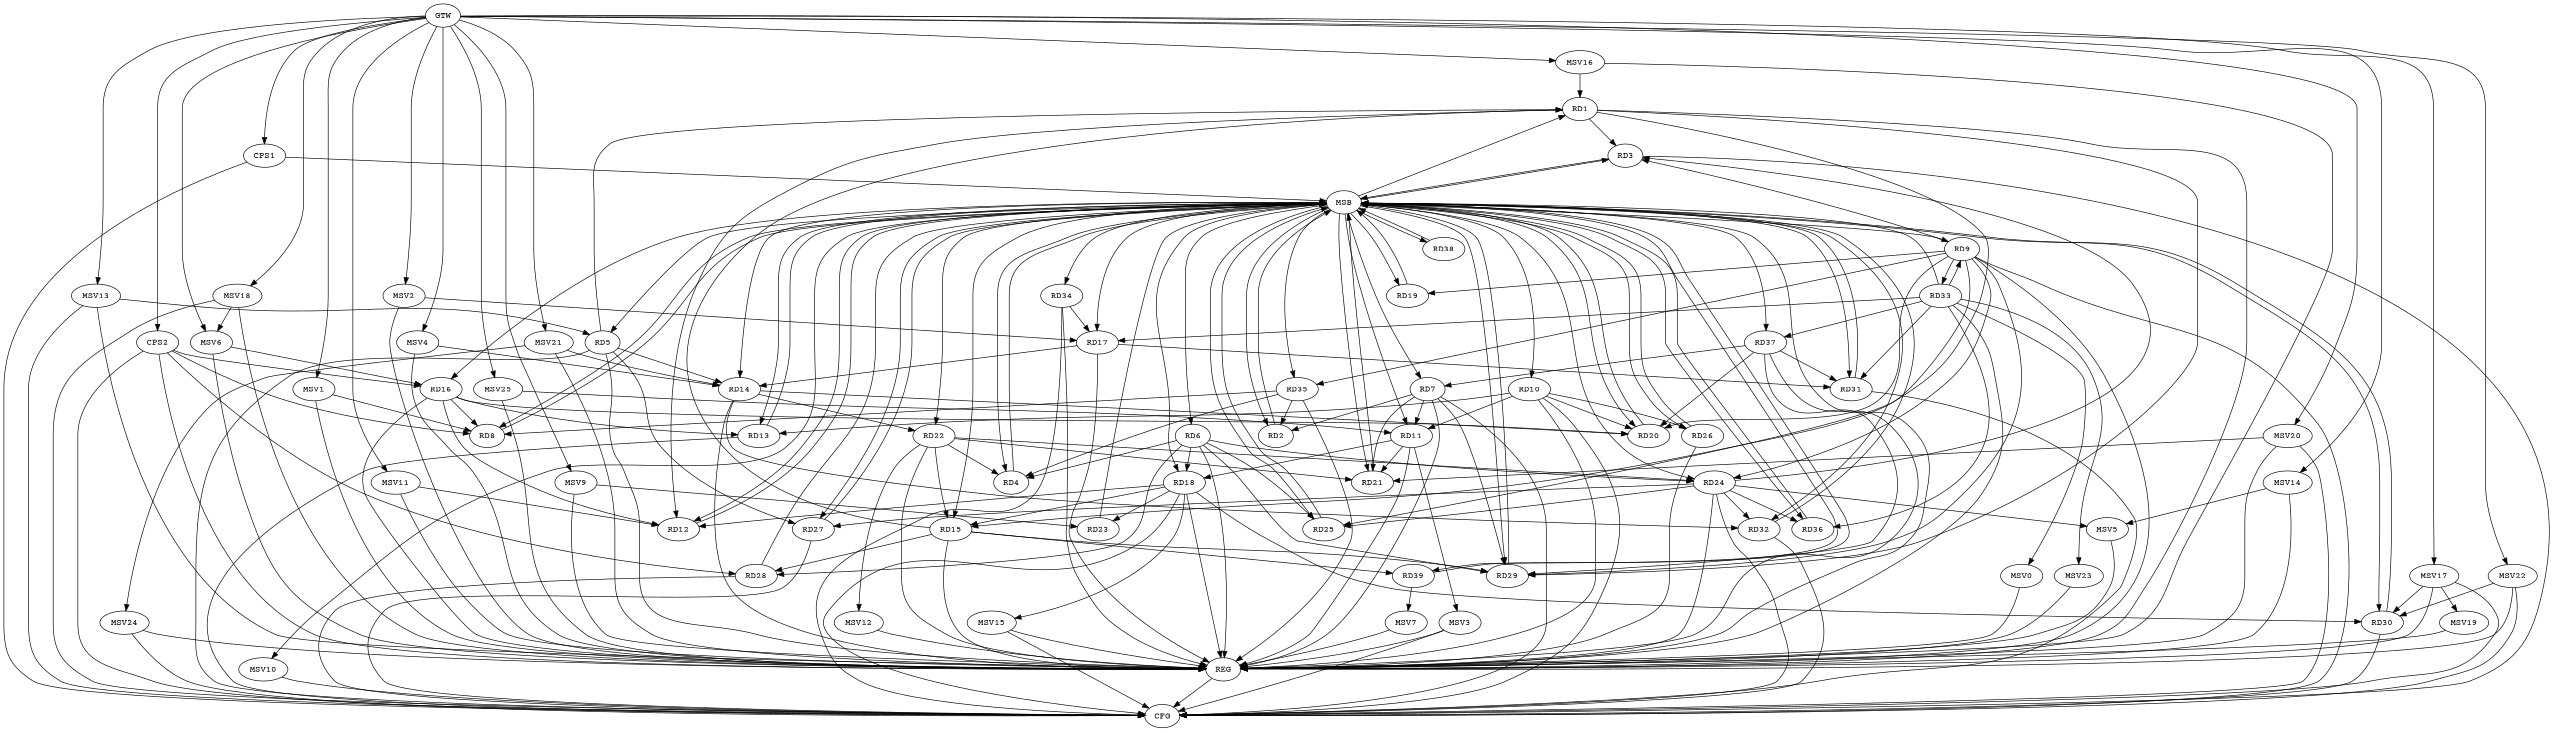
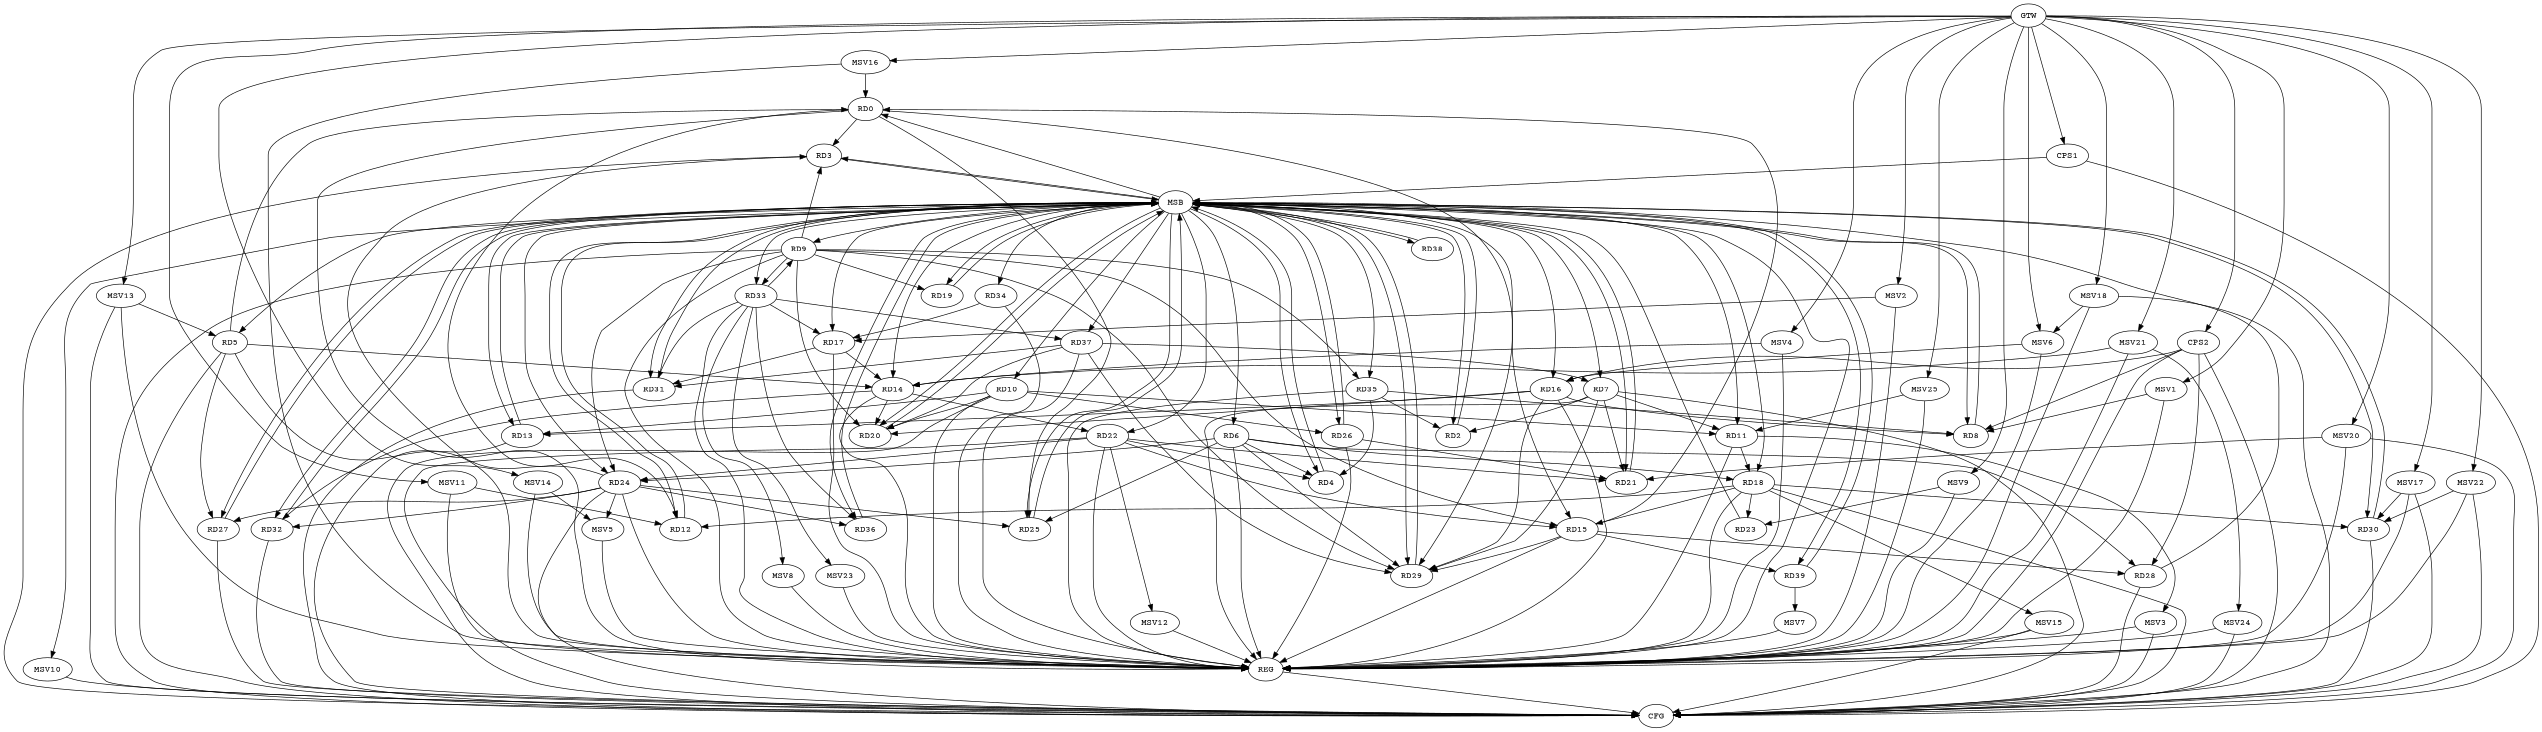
(1580, 109) -> (866, 109)
(1668, 210) -> (922, 214)
(1394, 457) -> (1529, 466)
(530, 486) -> (1515, 510)
(2022, 576) -> (783, 576)
(822, 588) -> (625, 684)
(2464, 623) -> none
